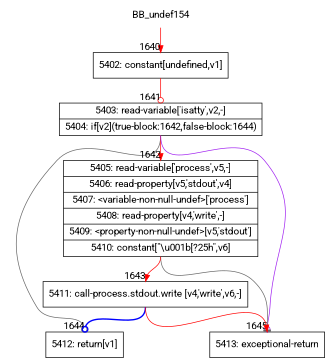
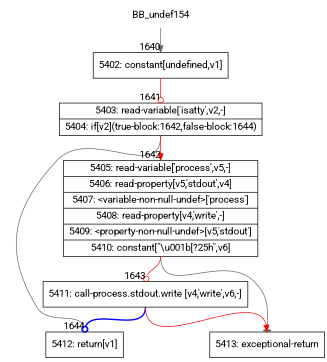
(161, 37) -> (161, 37)
(278, 183) -> none
(156, 267) -> (156, 267)
